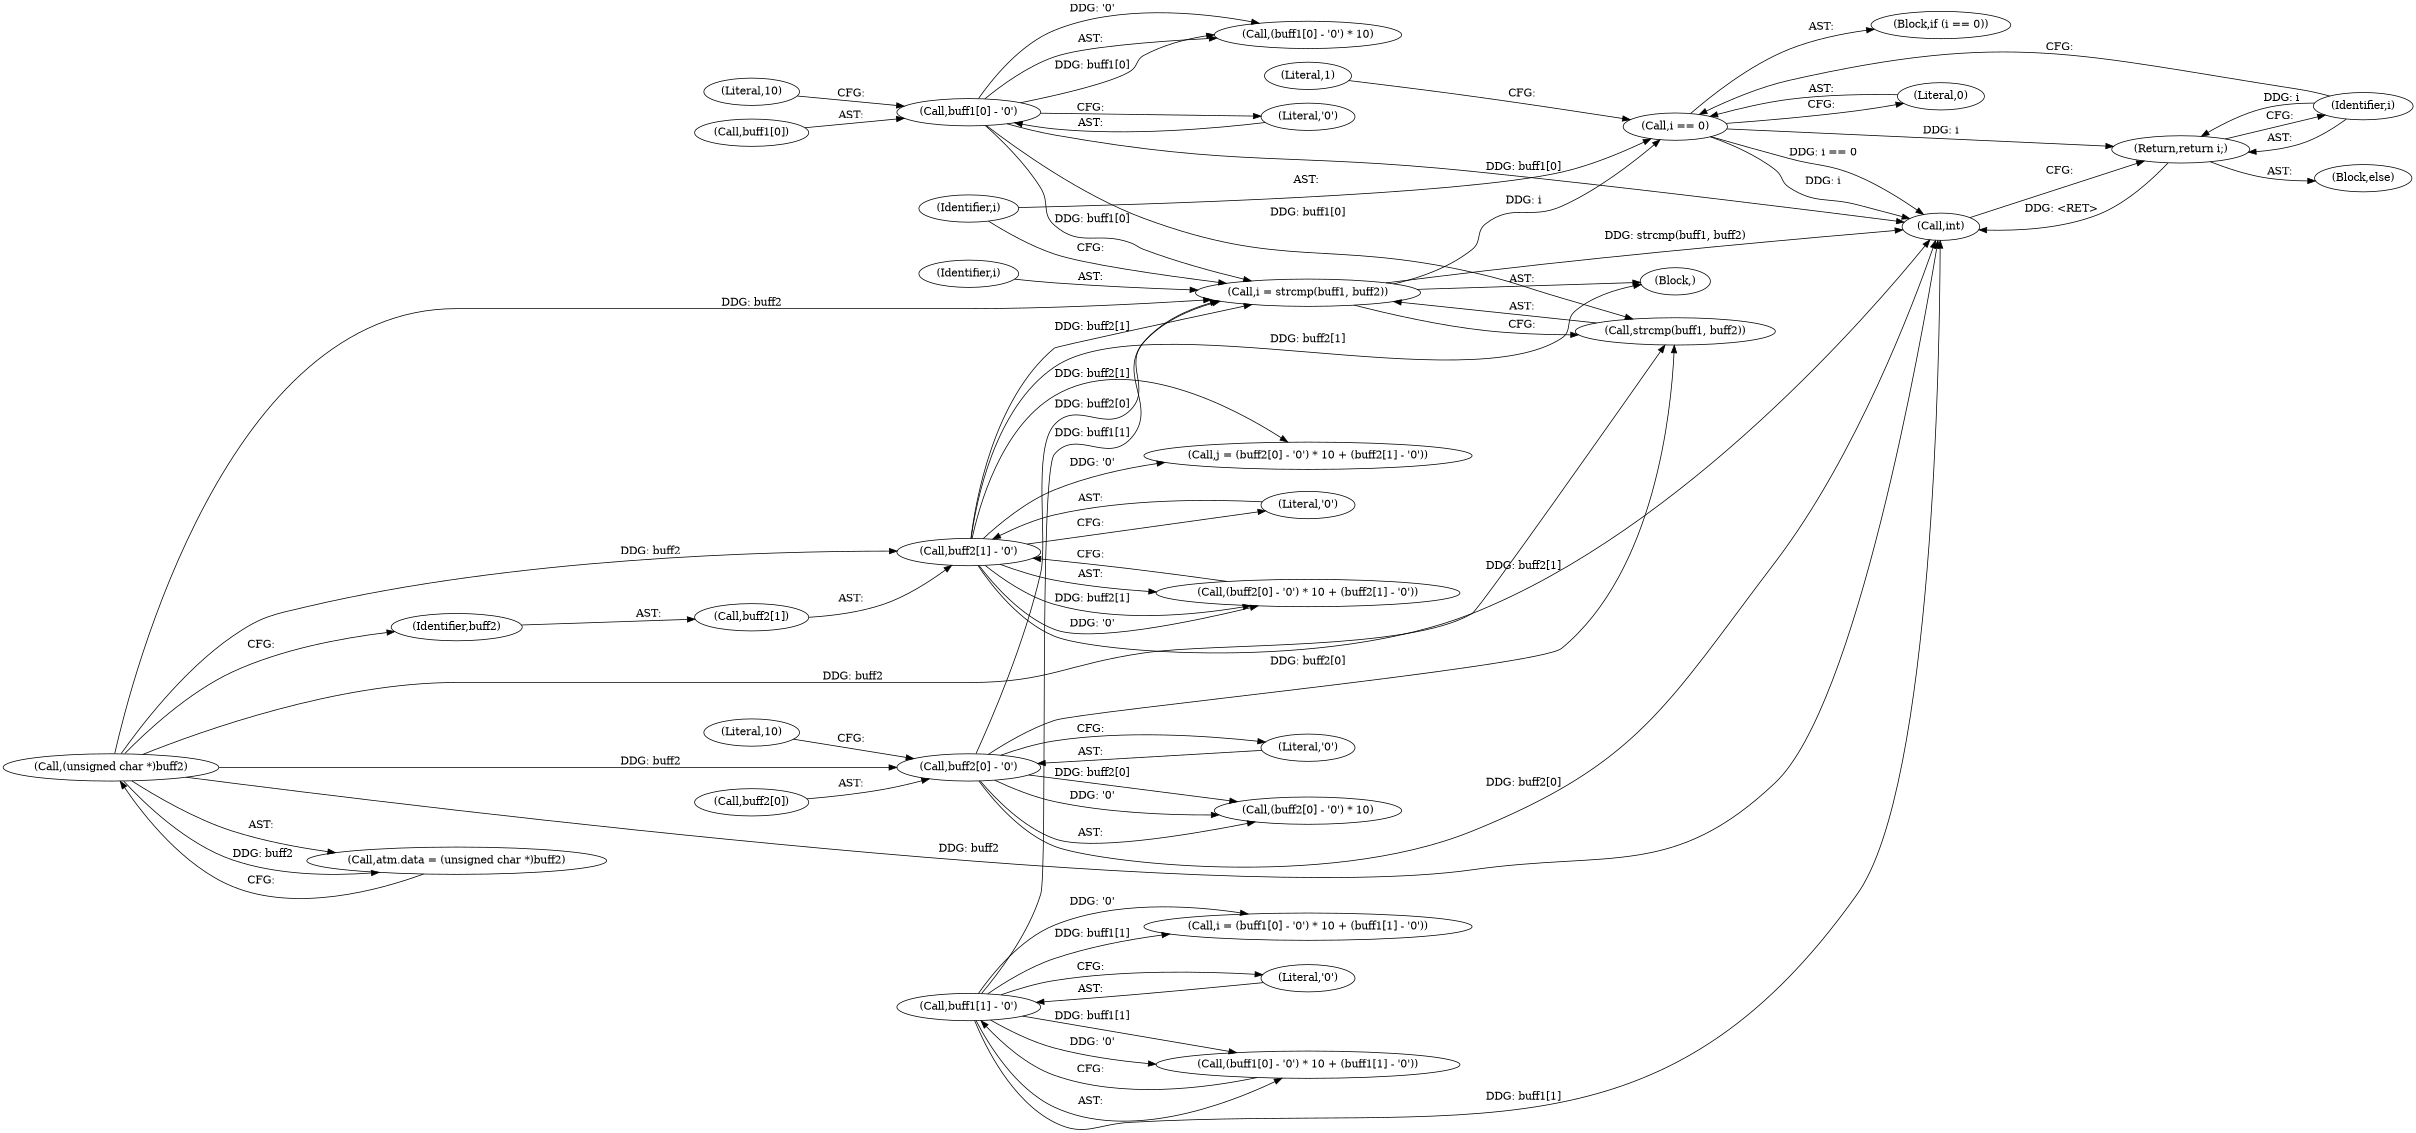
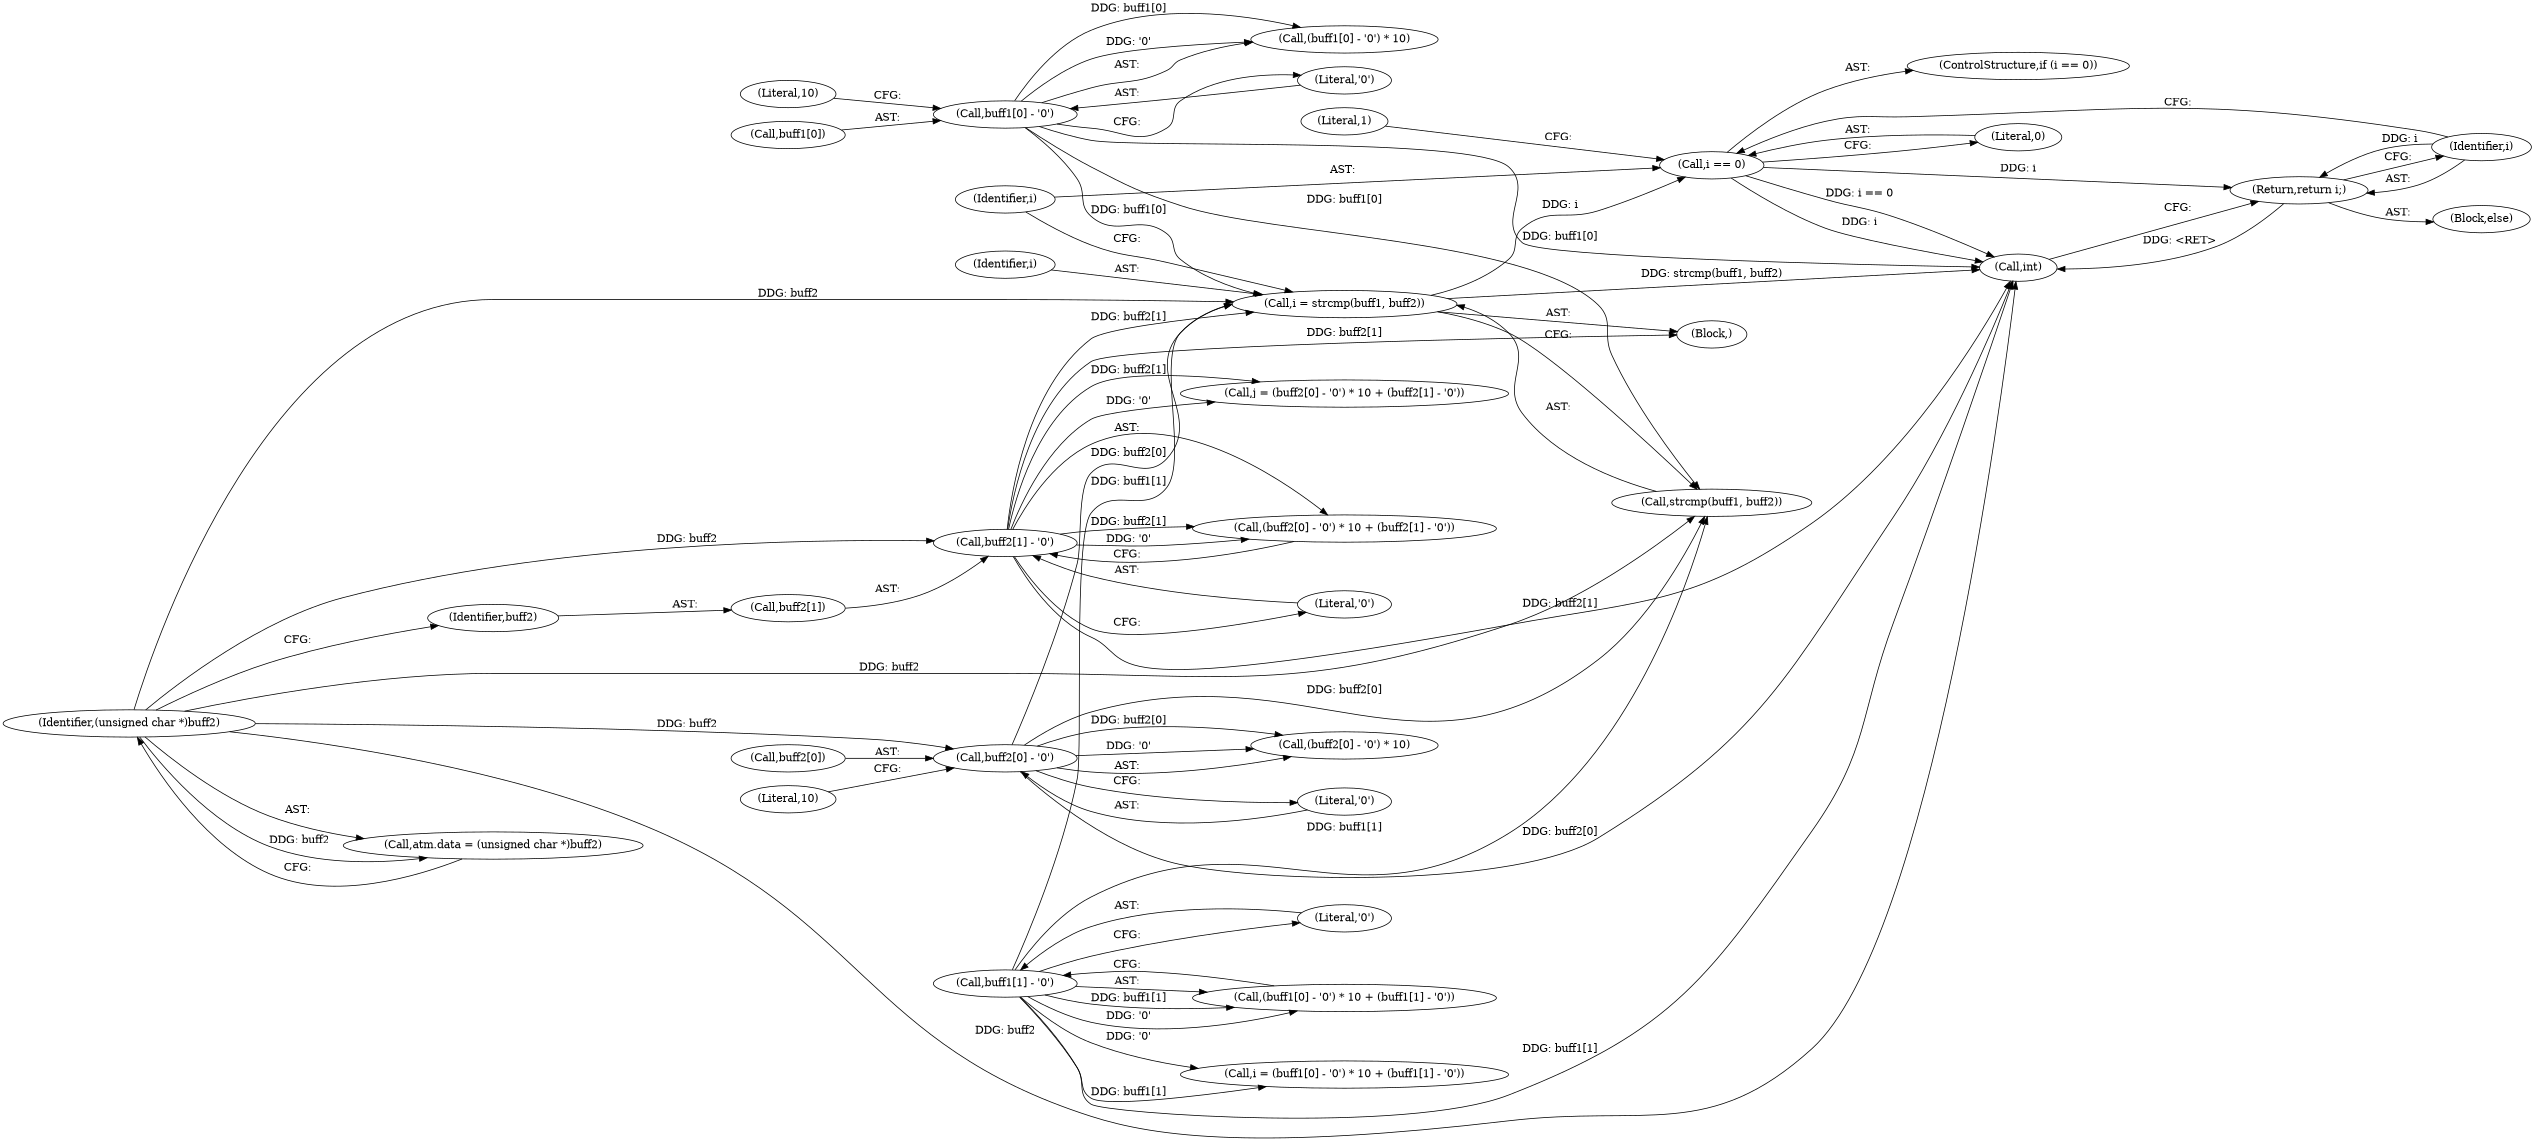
(1941, 25) -> (2018, 66)
(111, 767) -> (129, 723)
none -> (1434, 865)
